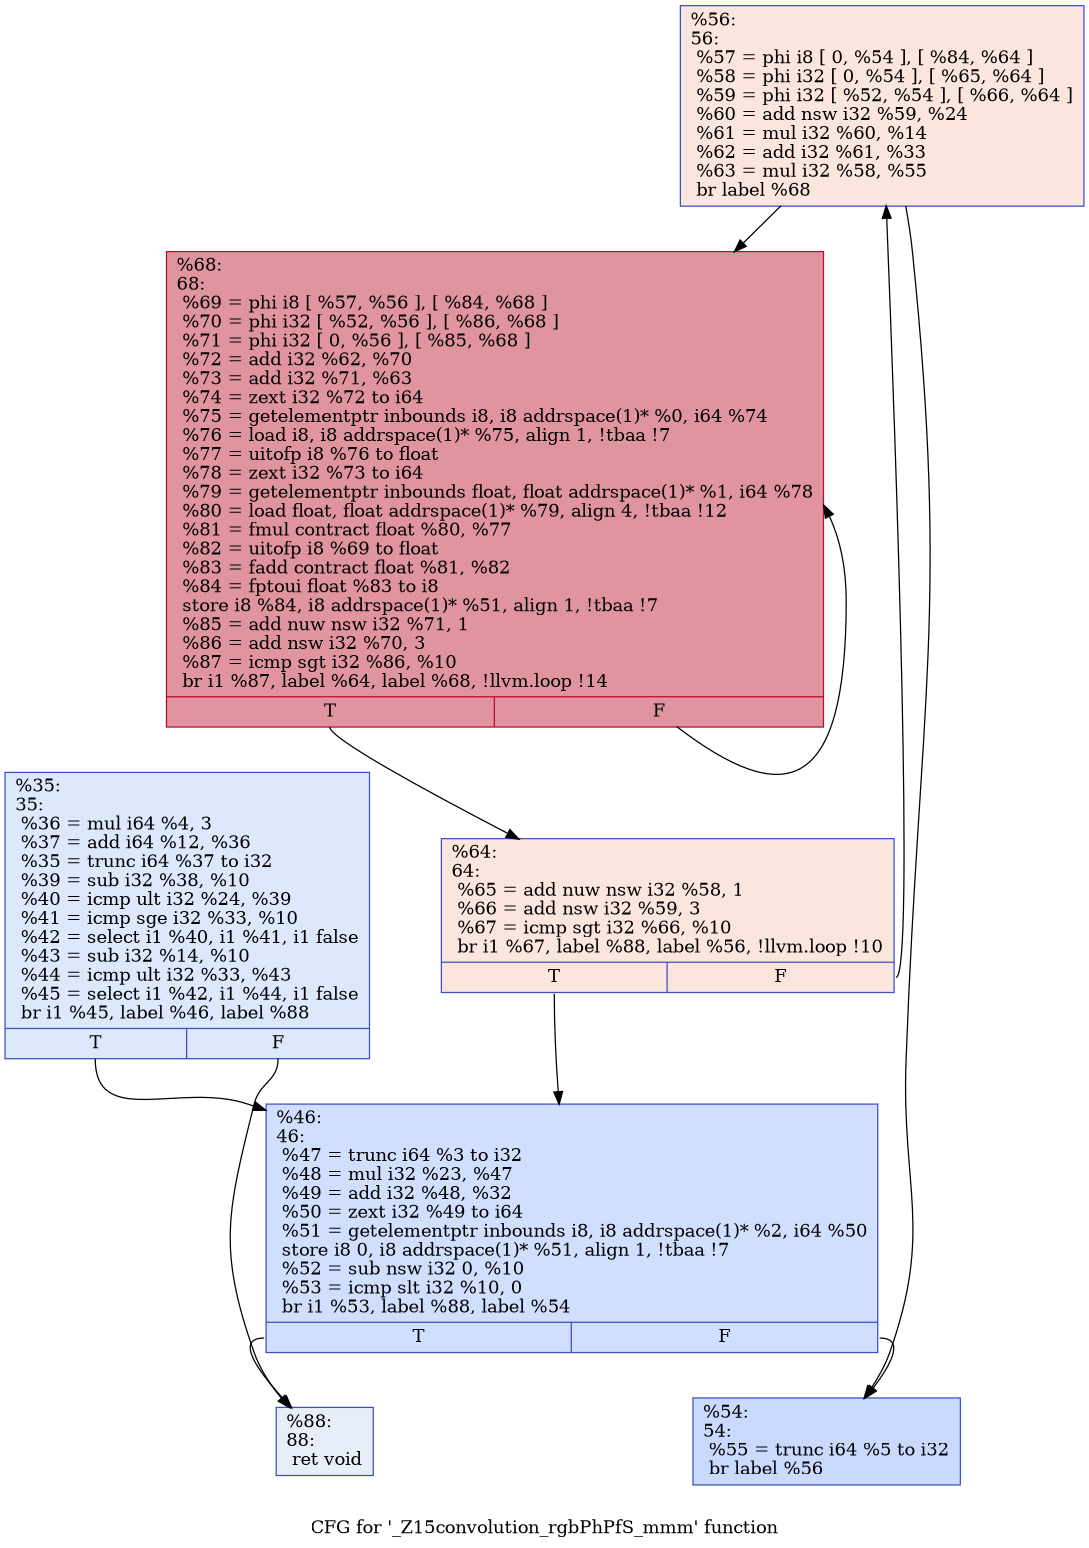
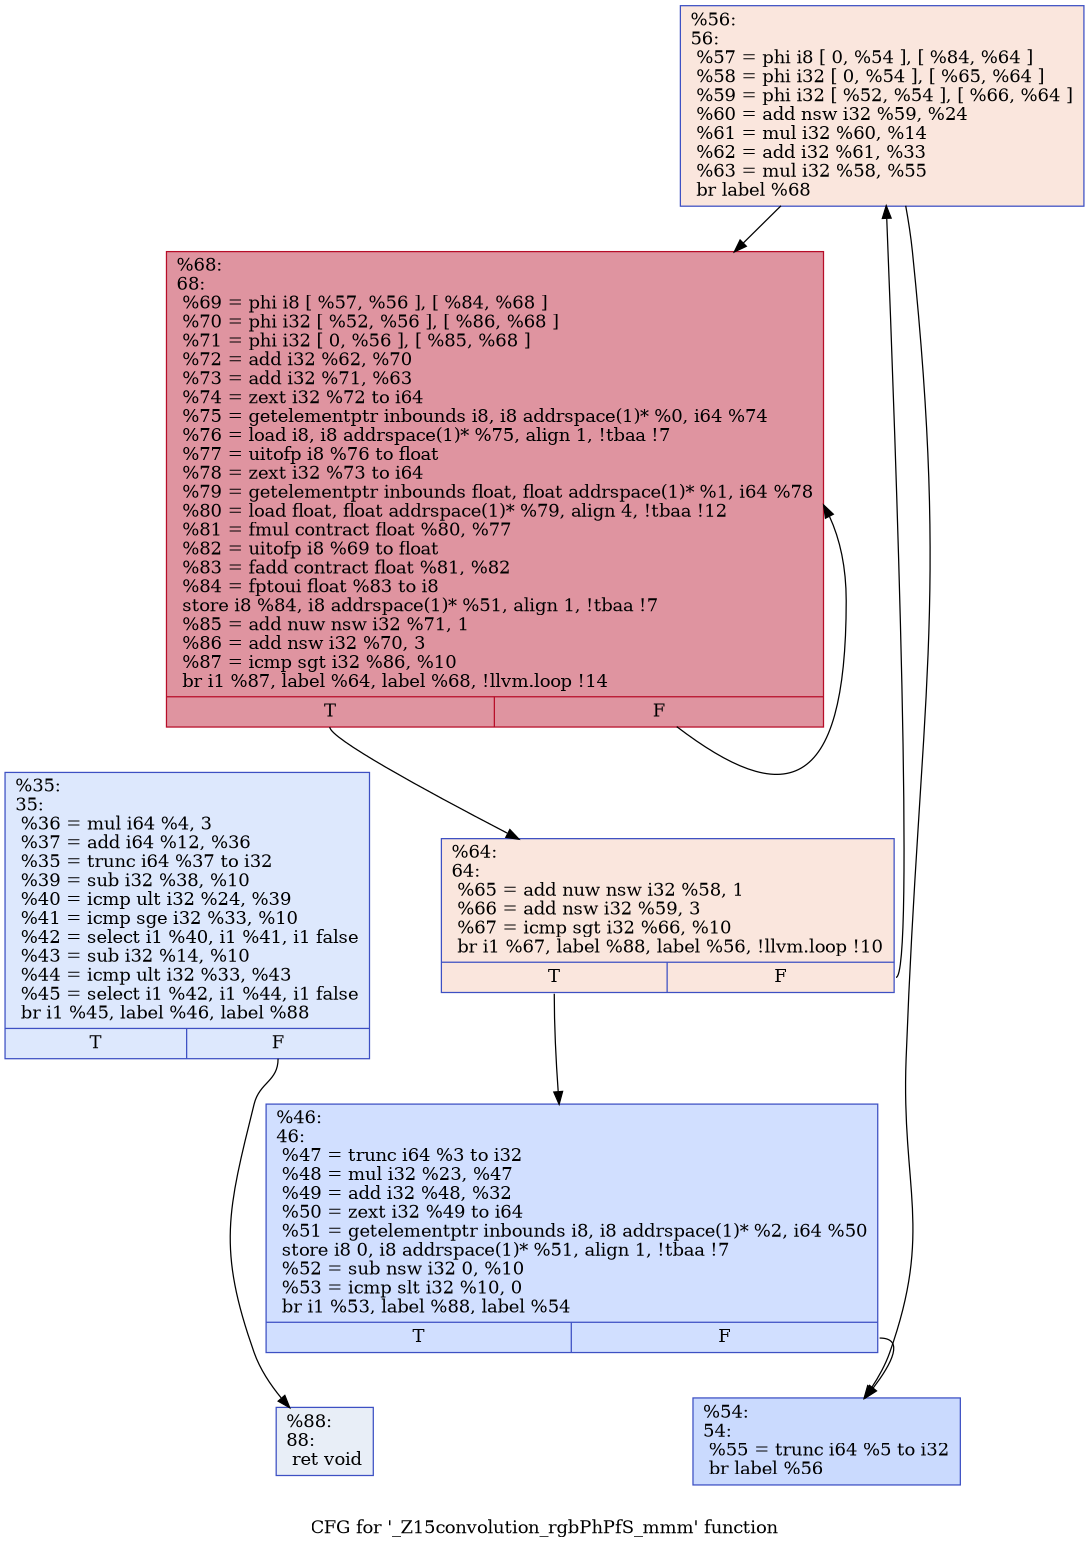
(162, 1099) -> none
(258, 1367) -> none
